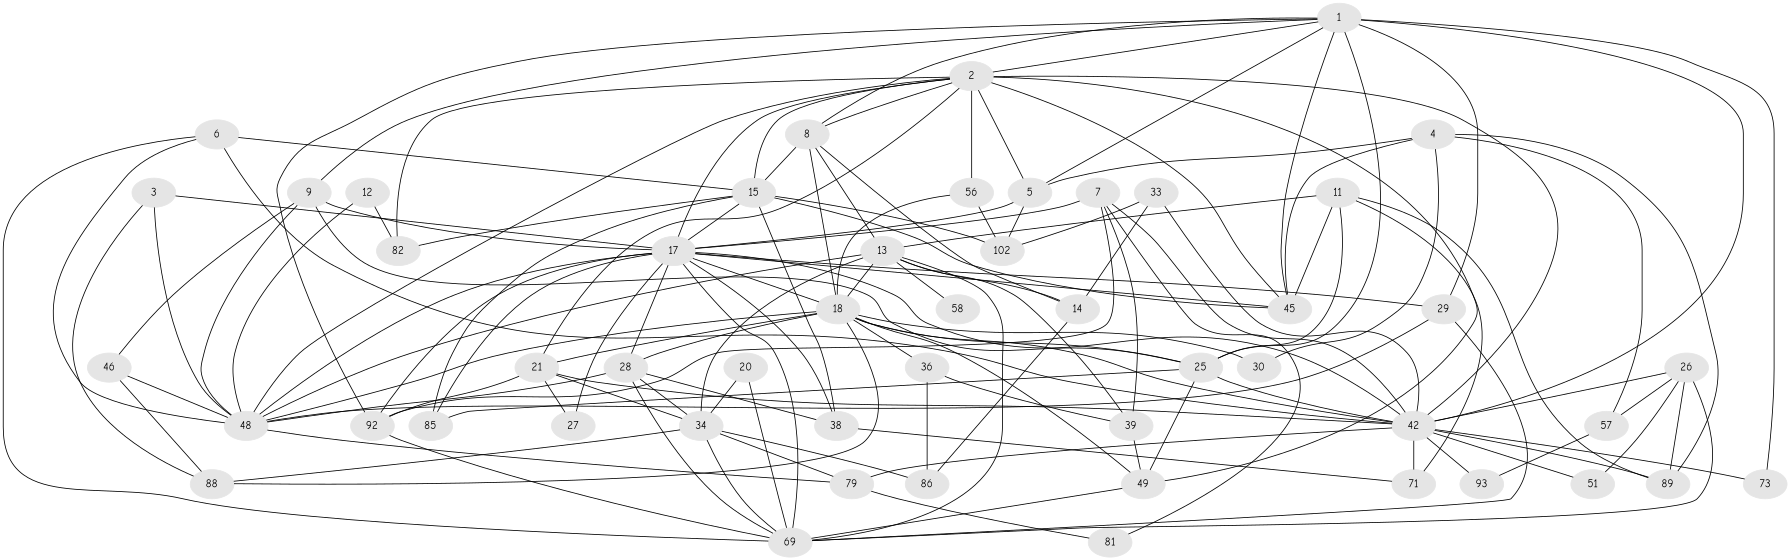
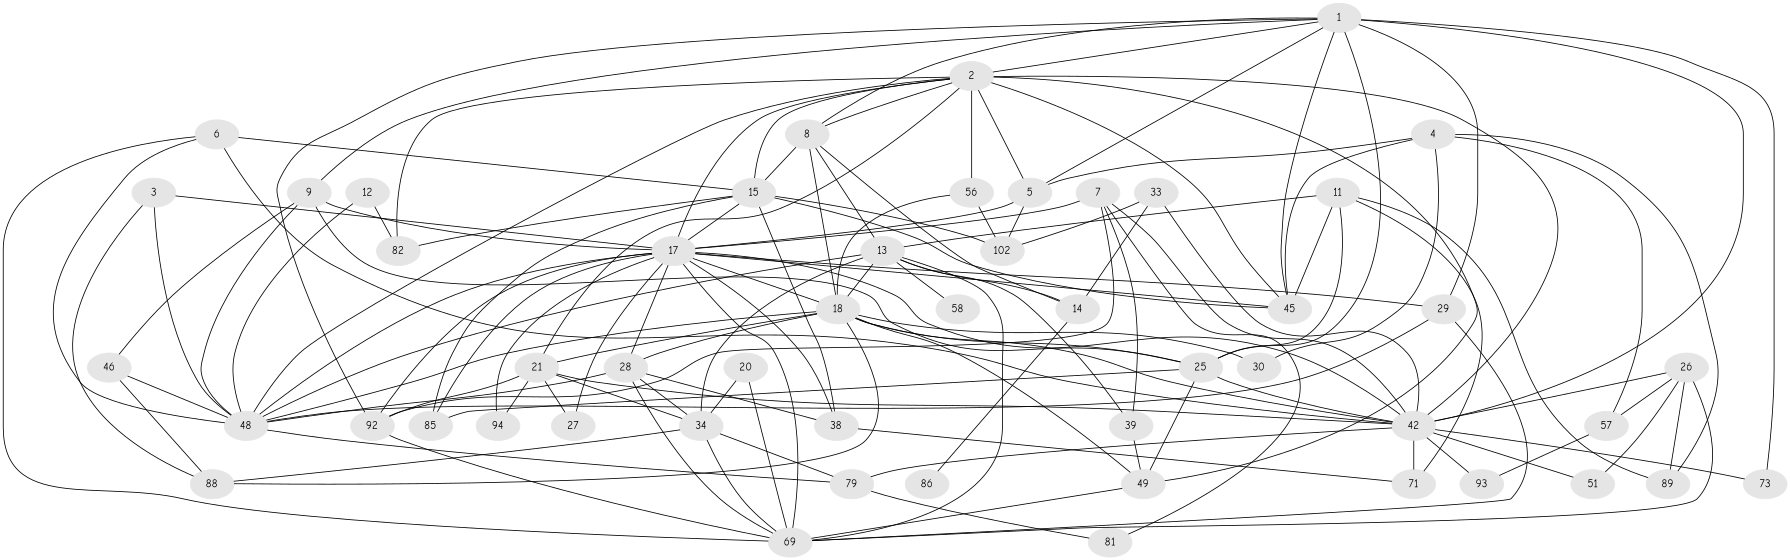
(927, 368) -> none
none -> (498, 426)
(1537, 450) -> none
(815, 453) -> none
